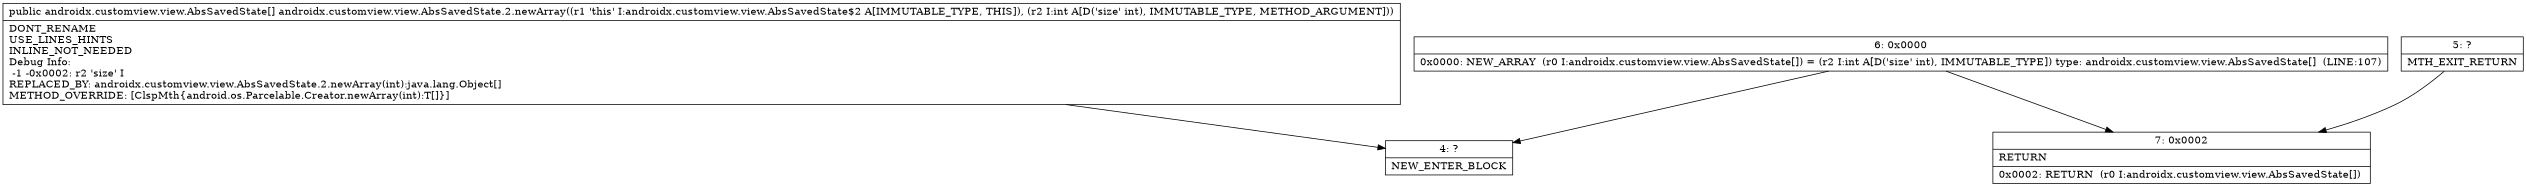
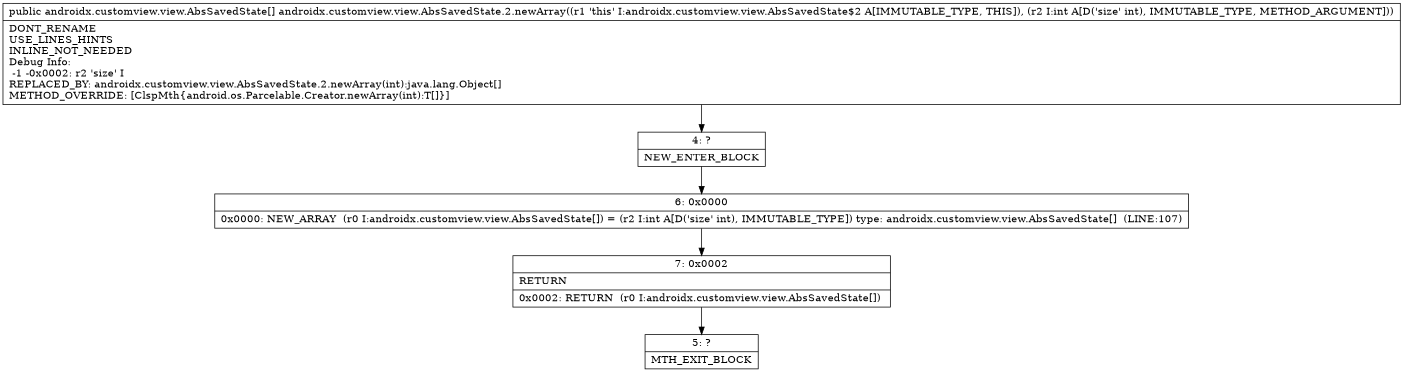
(2462, 62) -> (702, 360)
(1674, 106) -> (702, 176)
(2389, 108) -> (702, 317)
